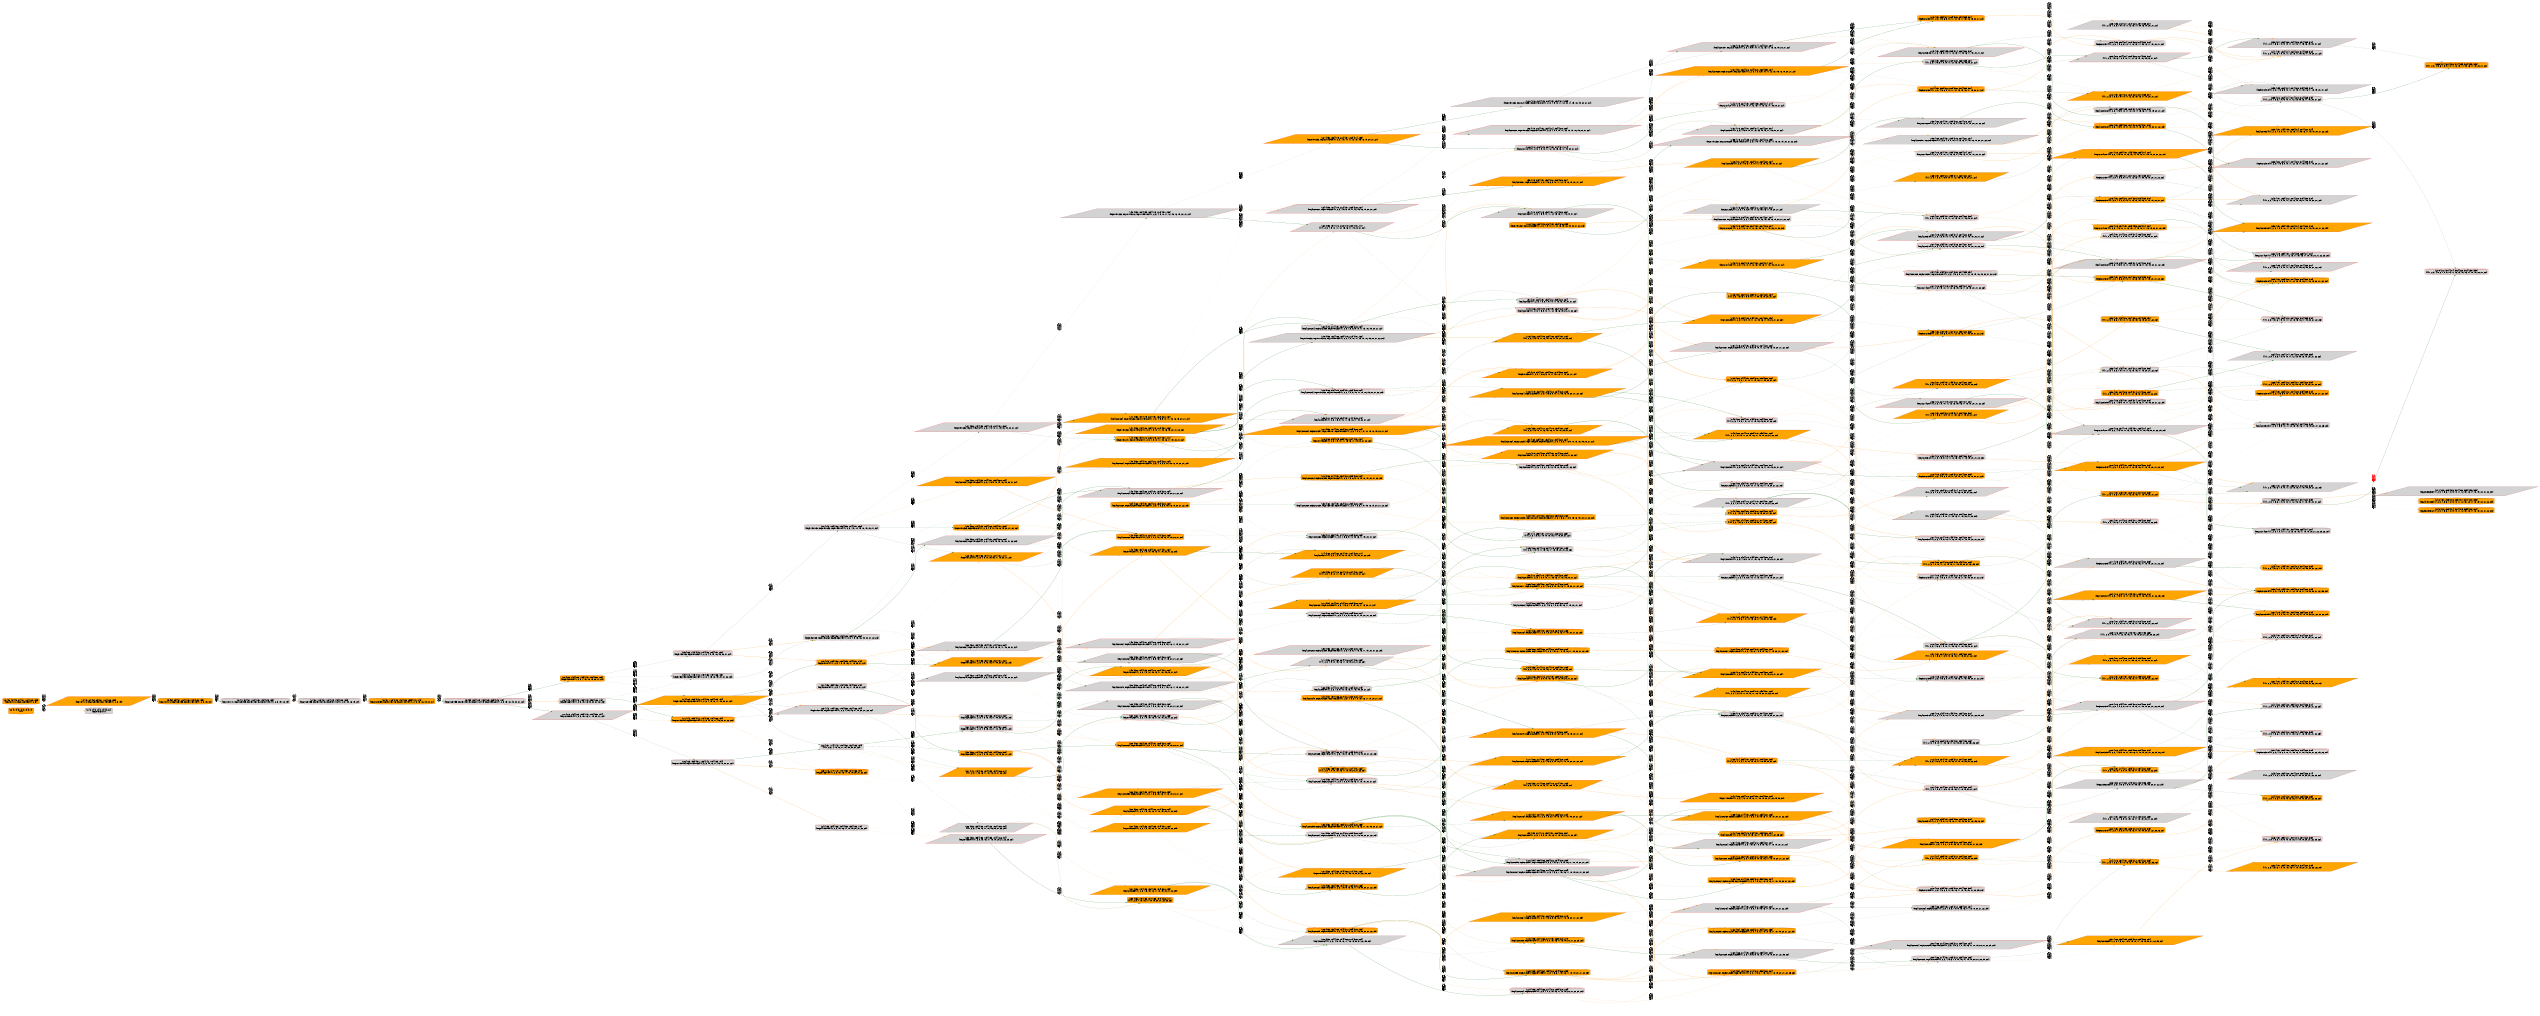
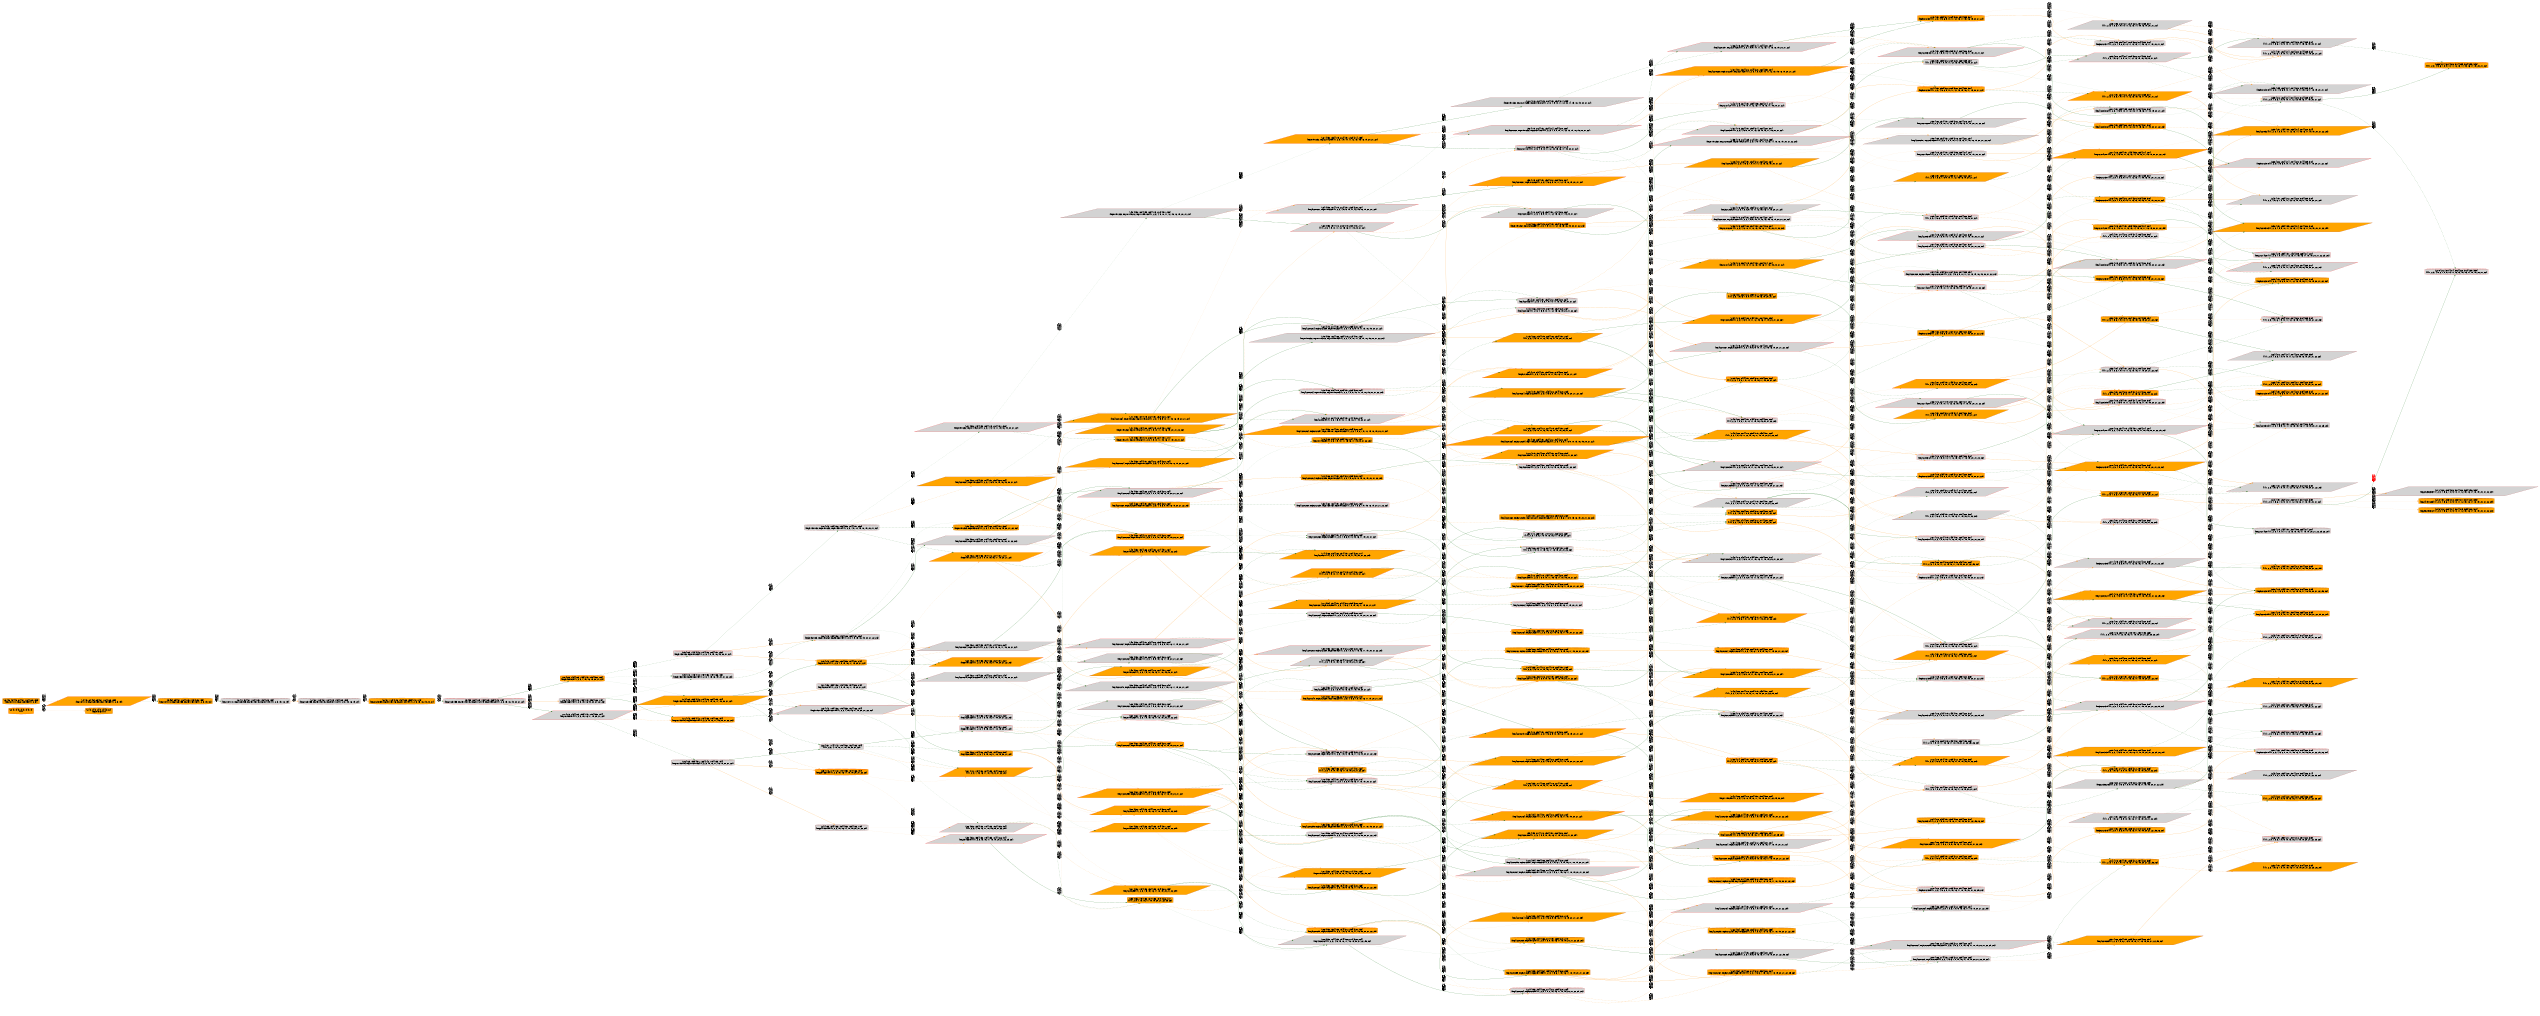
(99, 711) -> (99, 711)
